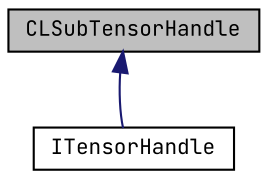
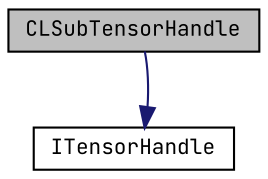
(120, 100) -> (148, 79)
